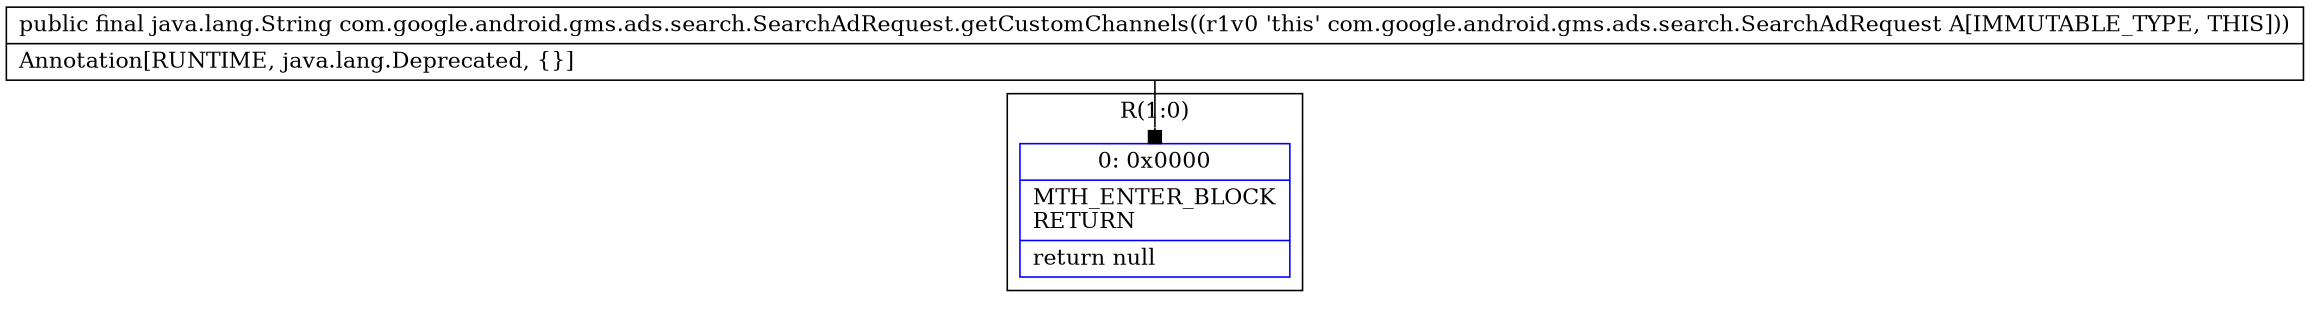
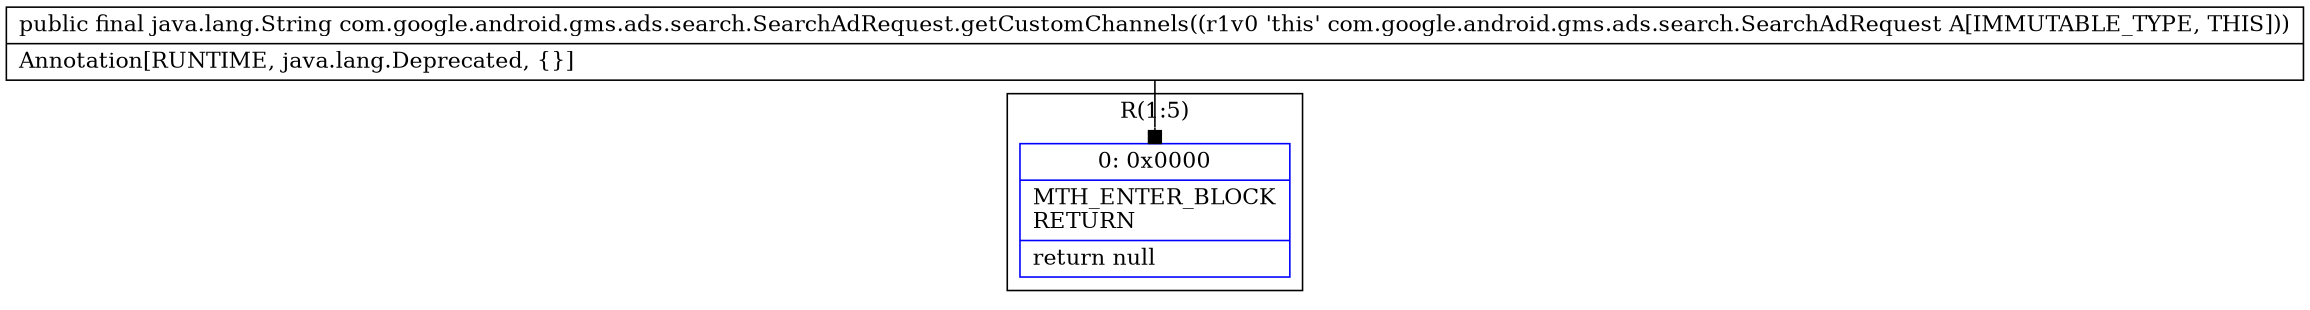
(1155, 112) -> (1155, 112)
